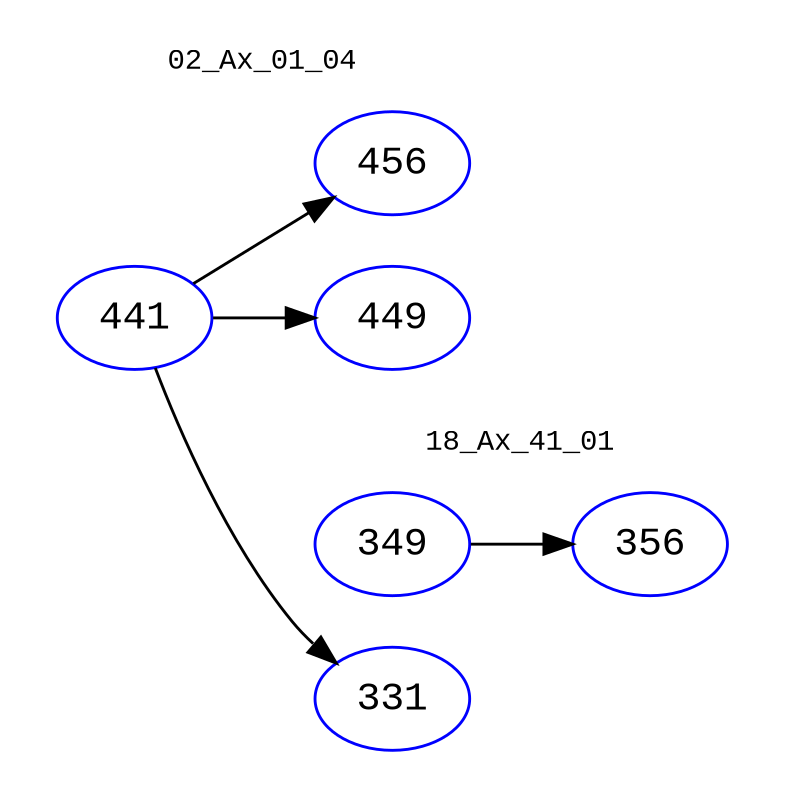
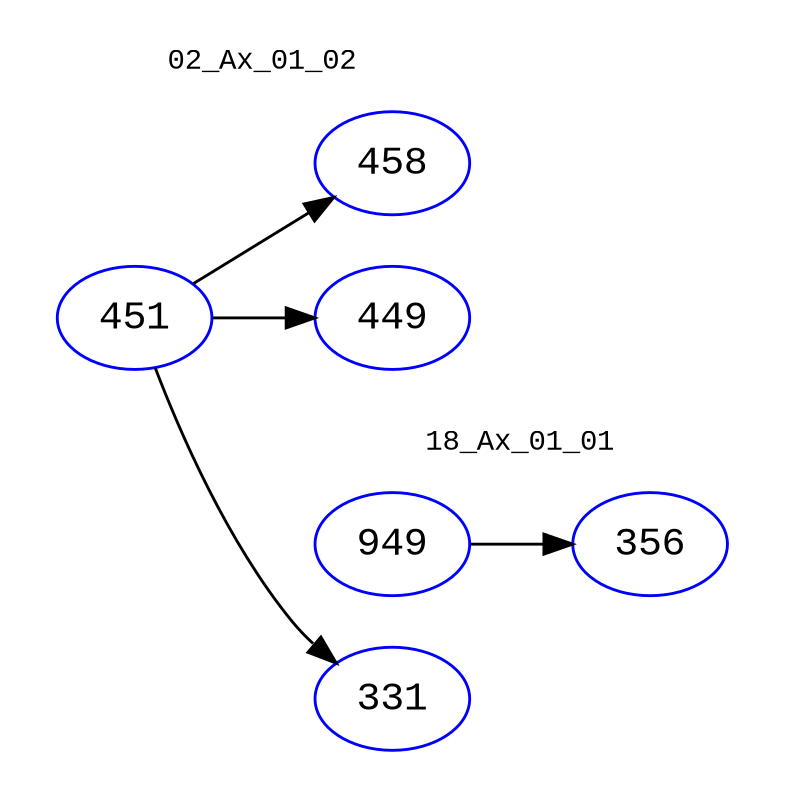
(263, 62) -> (263, 62)
(392, 163) -> (392, 163)
(135, 318) -> (135, 318)
(521, 442) -> (521, 442)
(392, 544) -> (392, 544)
